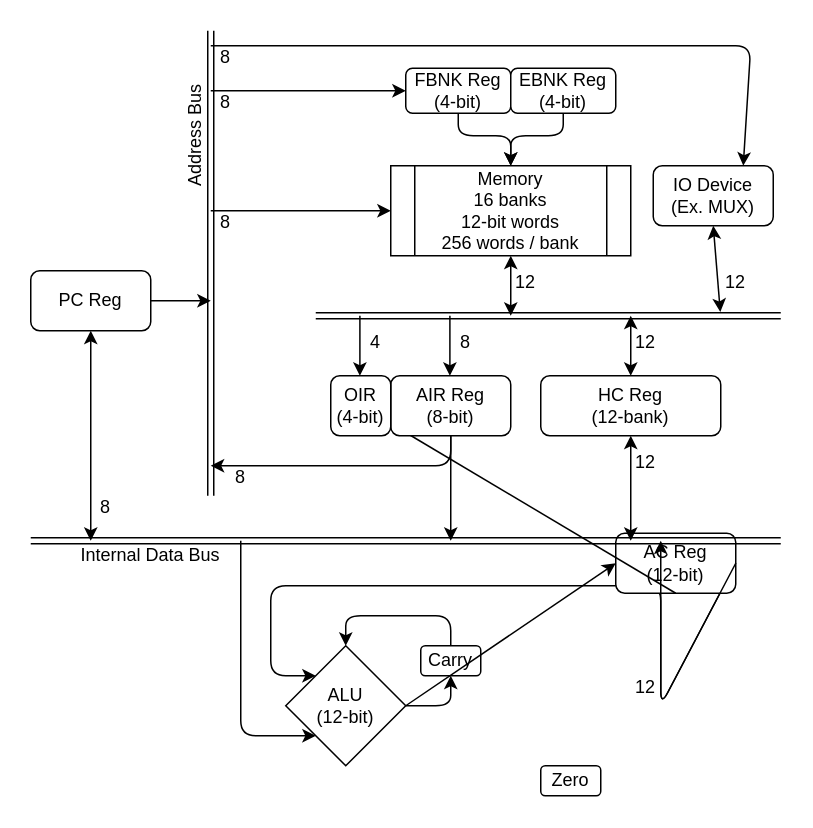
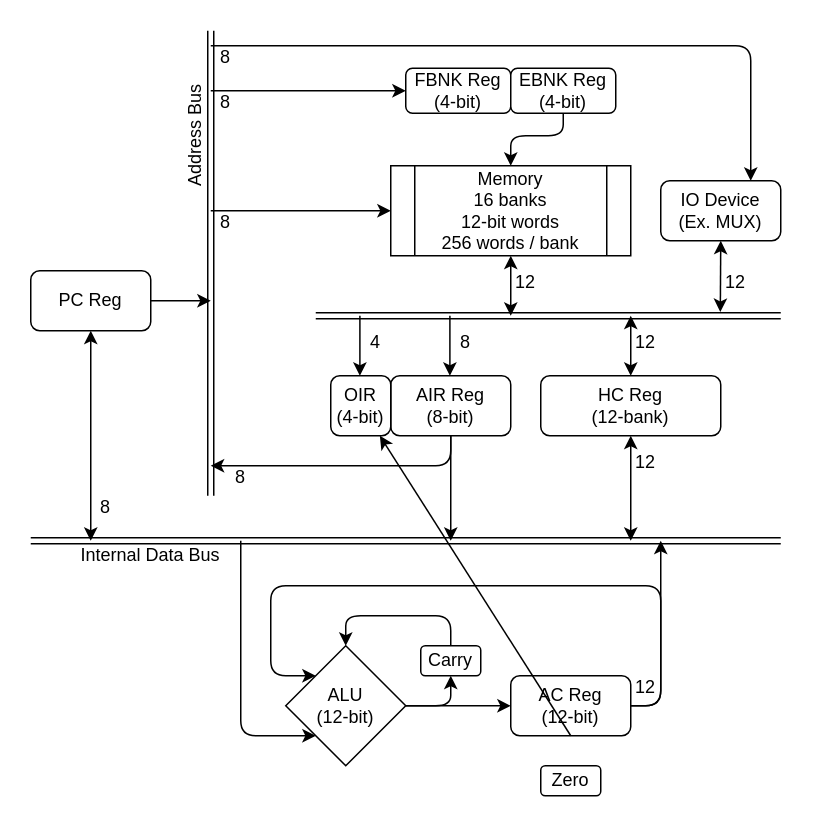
(476, 136) -> none
(713, 196) -> (721, 211)
(676, 563) -> (571, 706)
